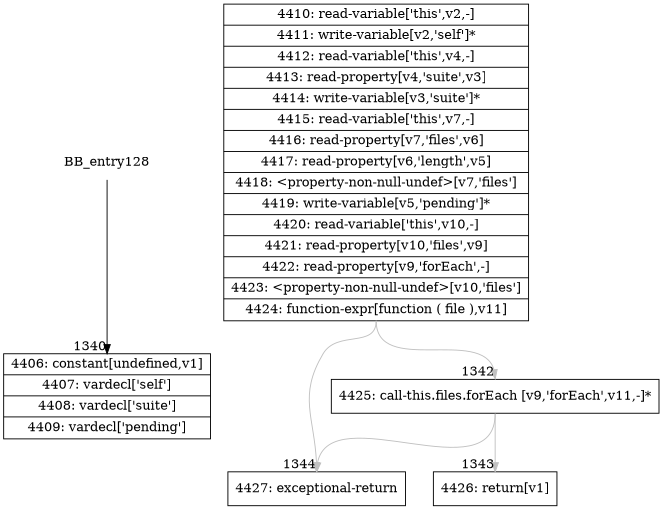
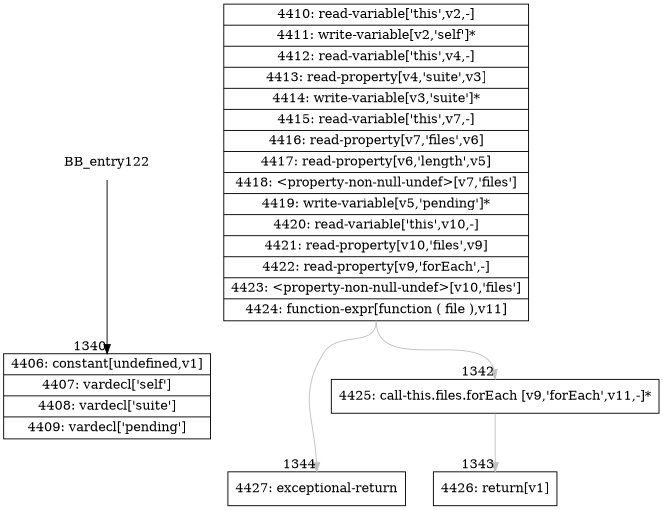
(107, 162) -> (107, 162)
(411, 443) -> none
